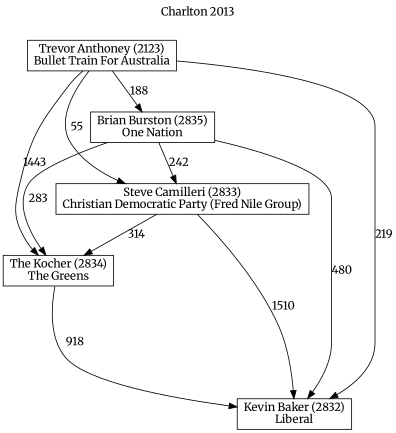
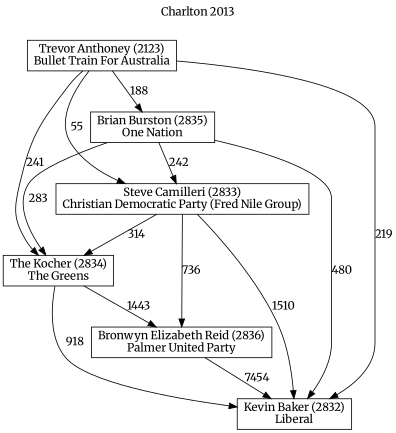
(35, 163) -> (35, 163)
none -> (182, 342)
